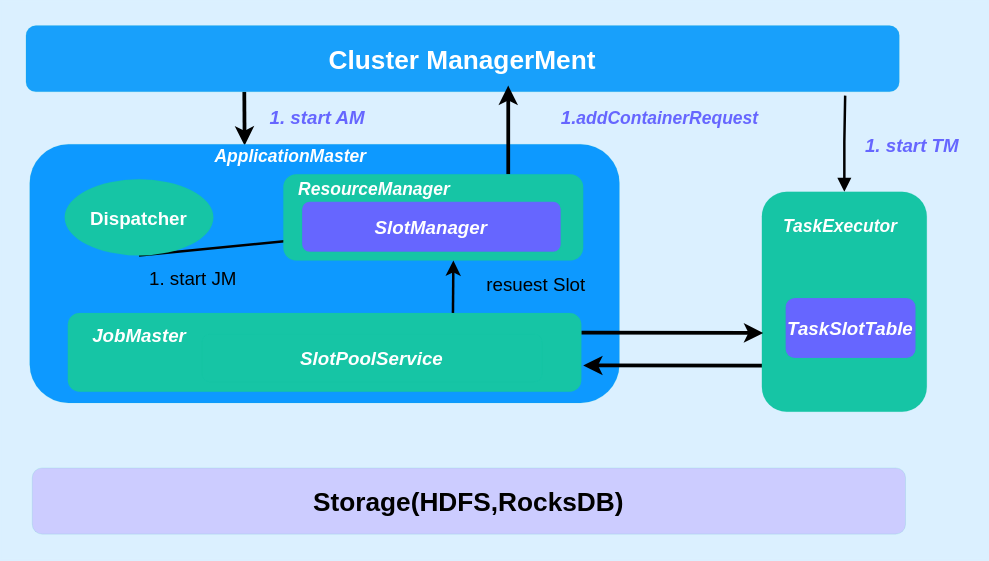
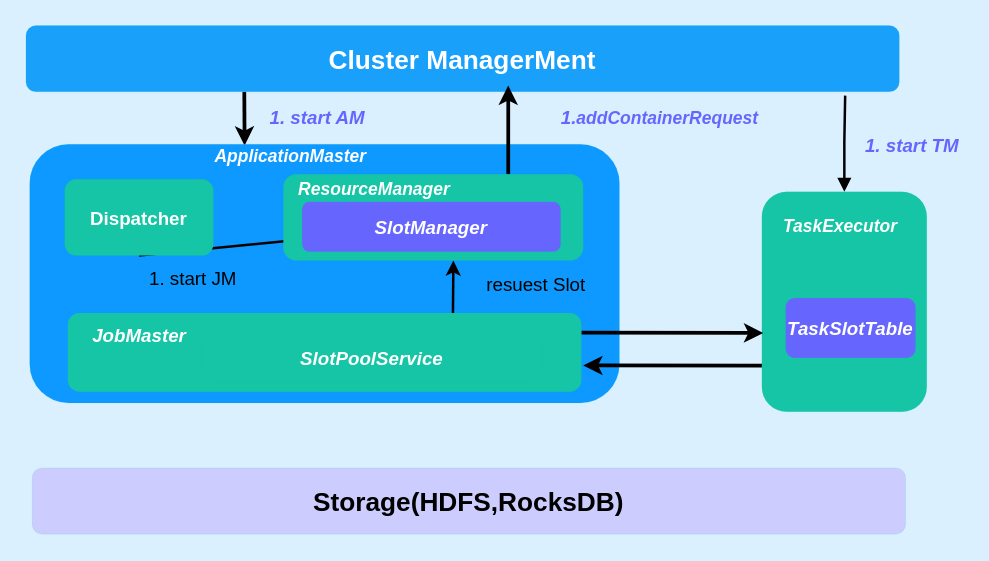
(139, 218) -> (139, 218)
